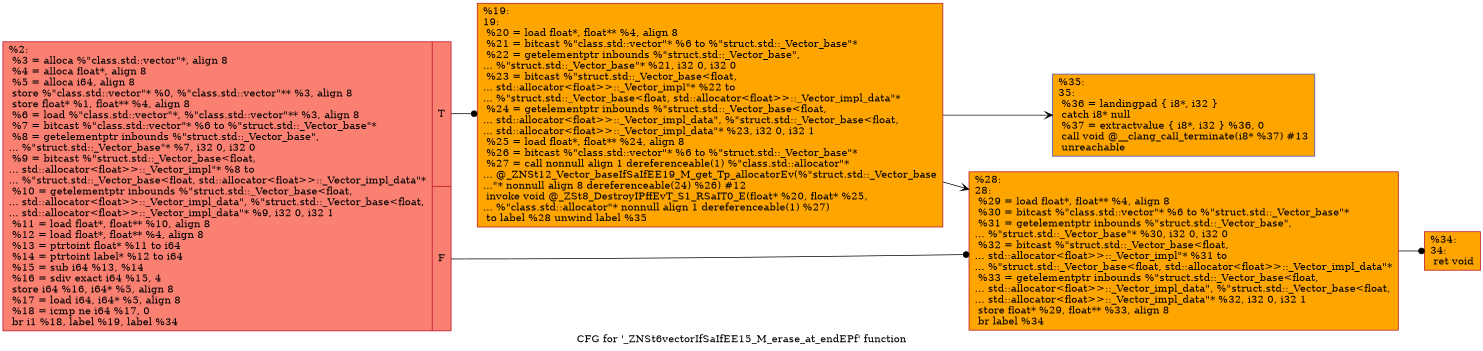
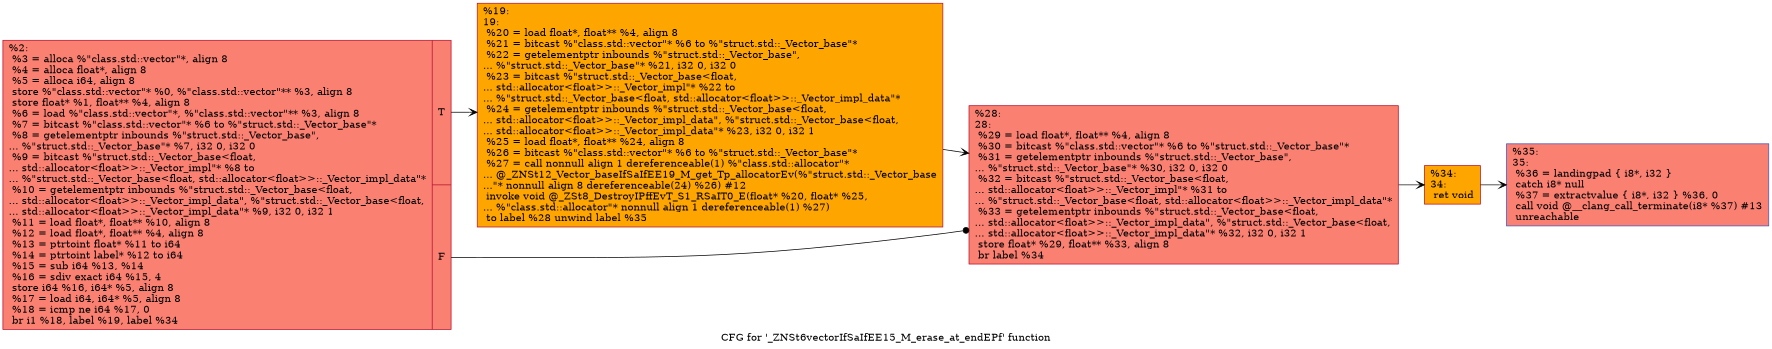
(461, 114) -> (460, 112)
(994, 115) -> (1490, 185)
(1184, 115) -> (1638, 185)
(1184, 251) -> (1184, 185)
(1409, 251) -> (1408, 185)
